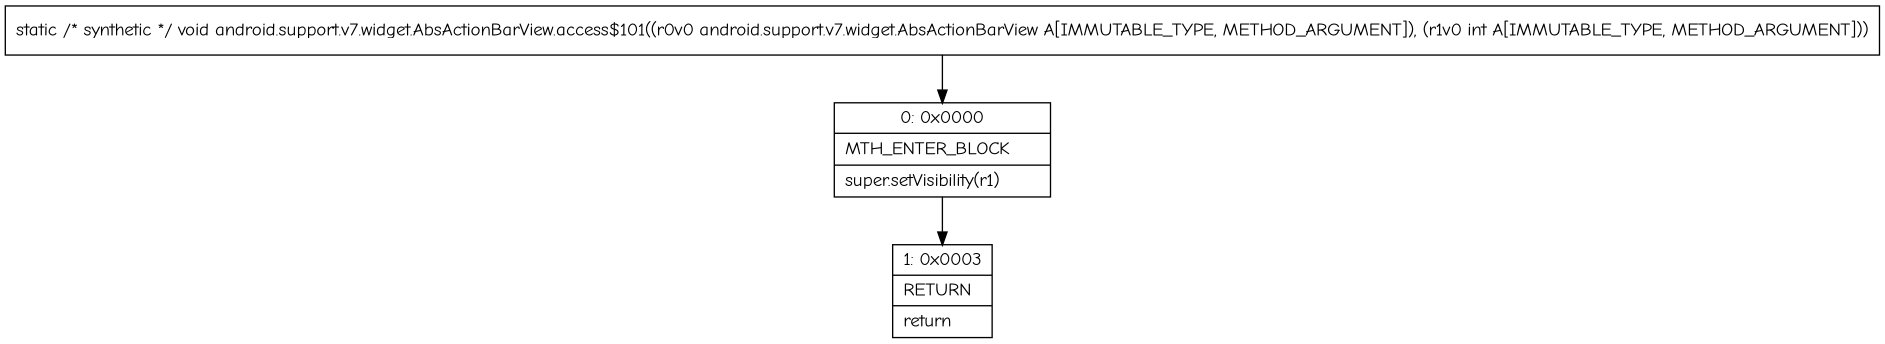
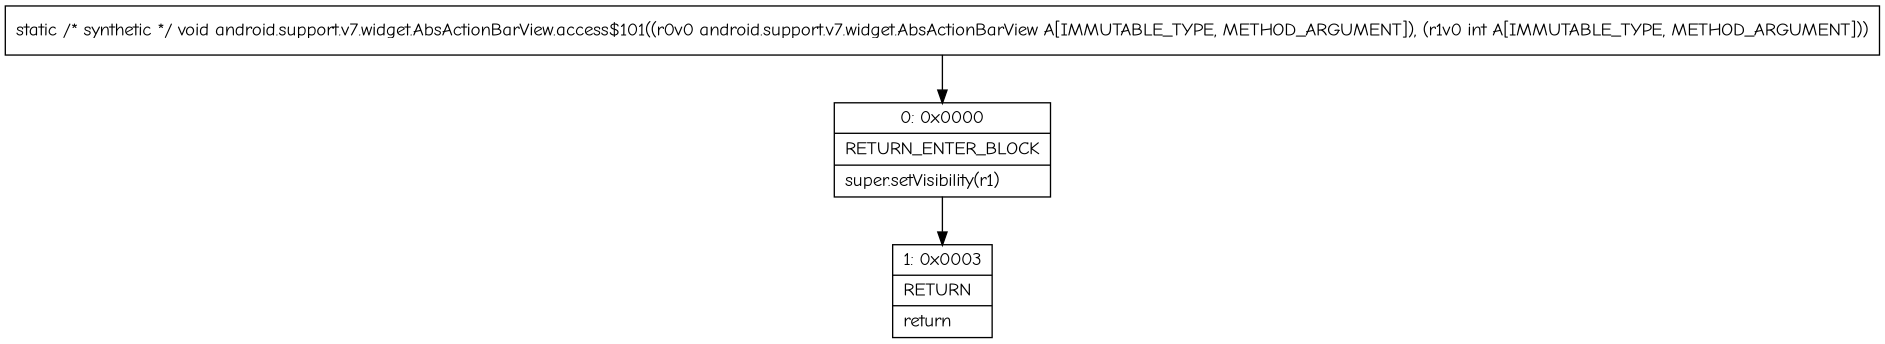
(927, 149) -> (942, 149)
